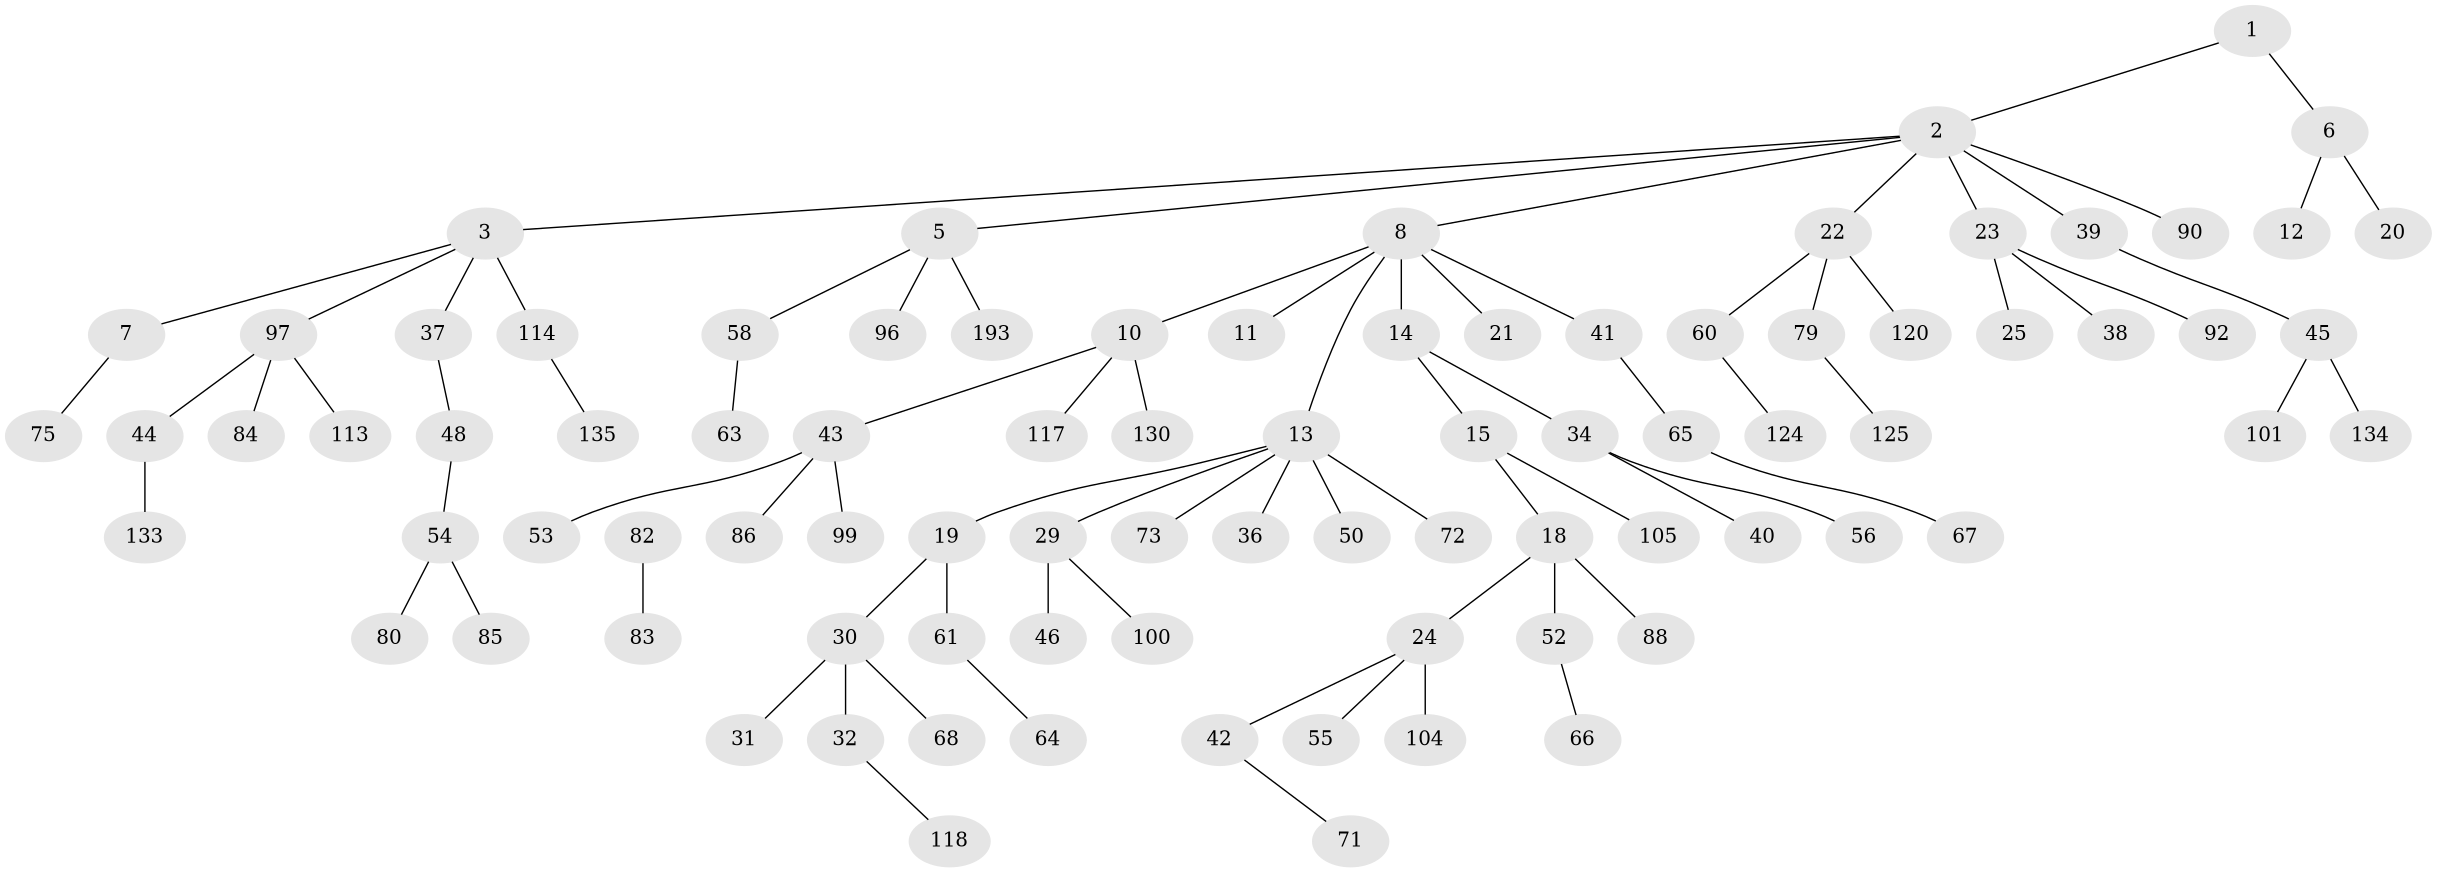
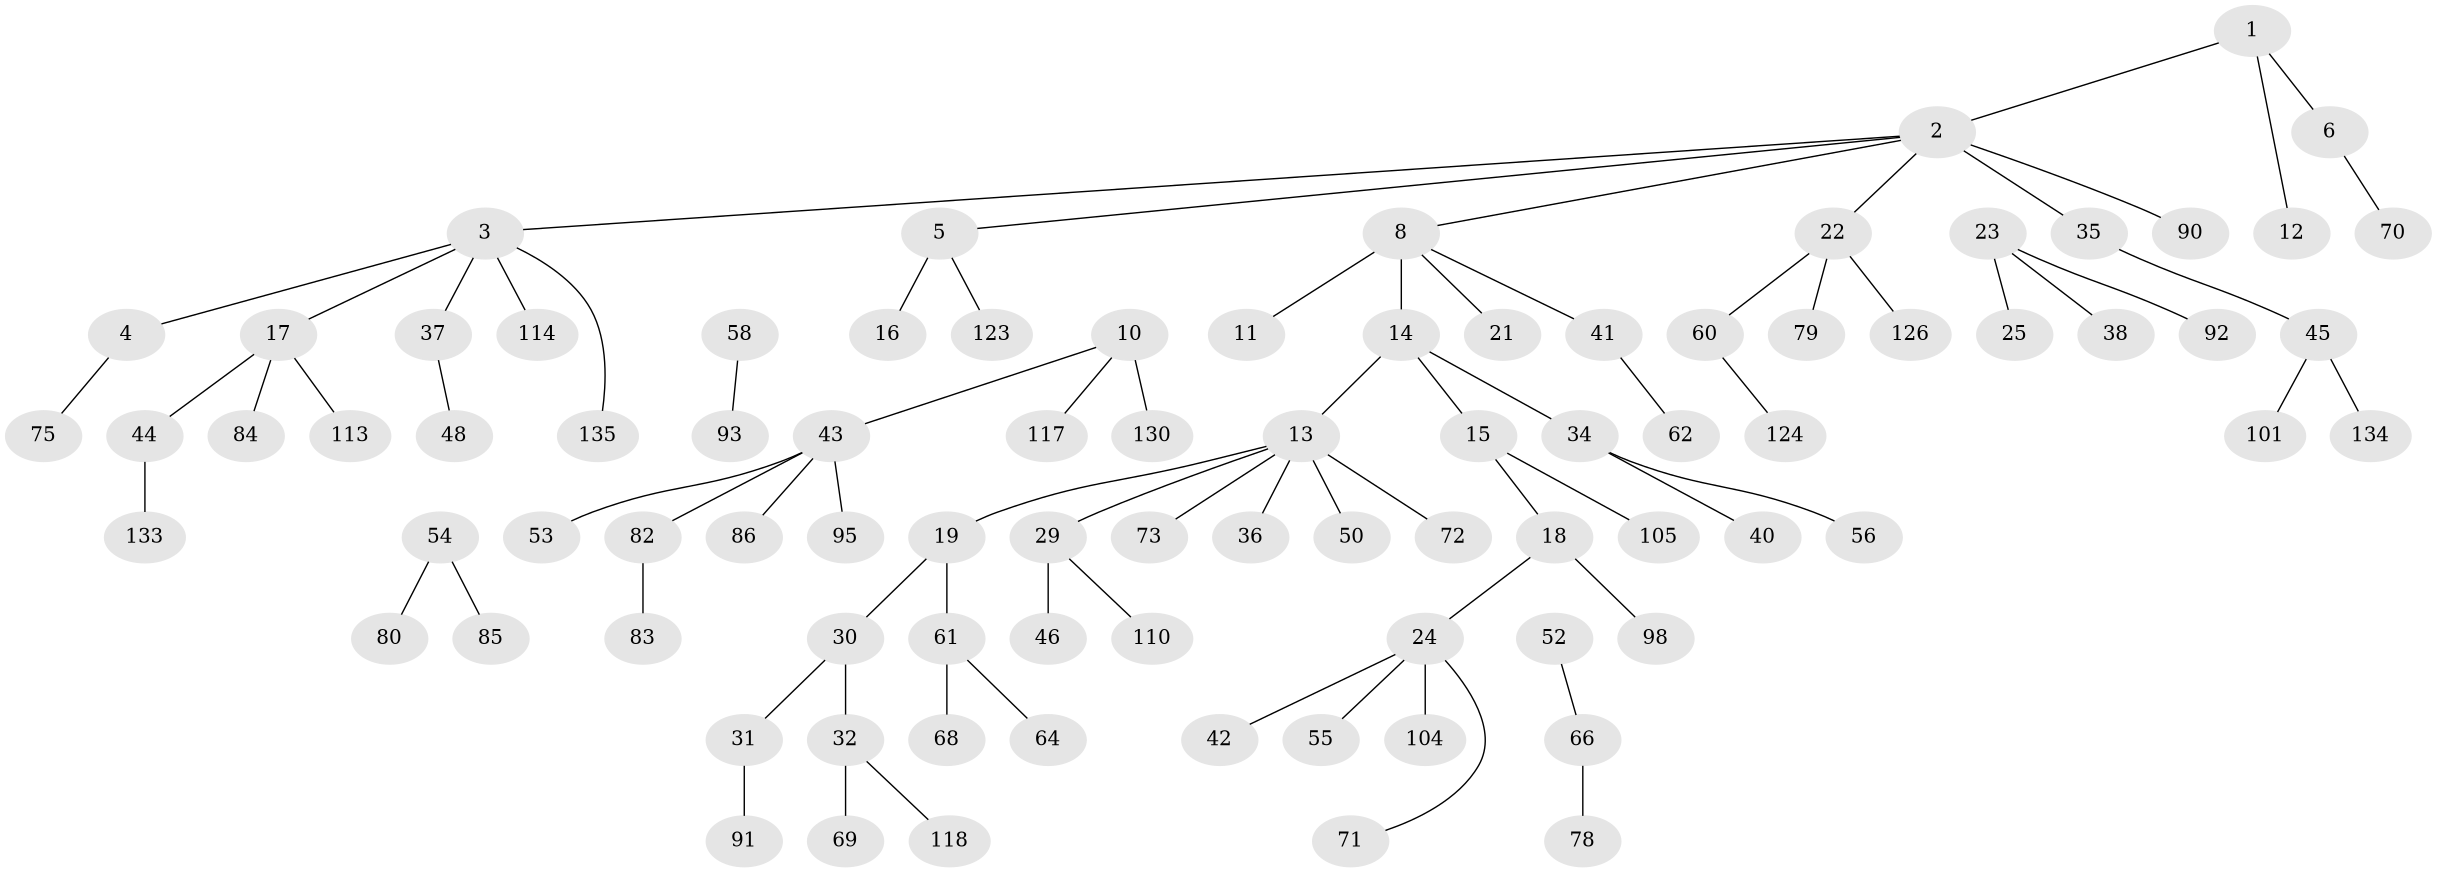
(1963, 183) -> none
(2311, 183) -> (2272, 132)
(2089, 234) -> (2089, 234)
(2393, 234) -> (2393, 234)
(840, 284) -> none
(1265, 284) -> none
(1340, 331) -> (1351, 386)
(127, 335) -> (127, 335)
(279, 335) -> (279, 335)
(888, 335) -> (888, 335)
(992, 335) -> (992, 335)
(1911, 335) -> (1911, 335)
(568, 386) -> (592, 312)
(730, 436) -> (730, 436)
(1681, 436) -> (1681, 436)
(1891, 436) -> none
(447, 487) -> none
none -> (737, 487)
(846, 537) -> (846, 537)
(1966, 537) -> none
(1555, 588) -> none
(1152, 639) -> (1152, 639)
(1656, 639) -> (1656, 639)
(896, 689) -> (947, 690)
(1285, 791) -> (1479, 765)
none -> (744, 841)
none -> (846, 841)
none -> (1583, 841)
